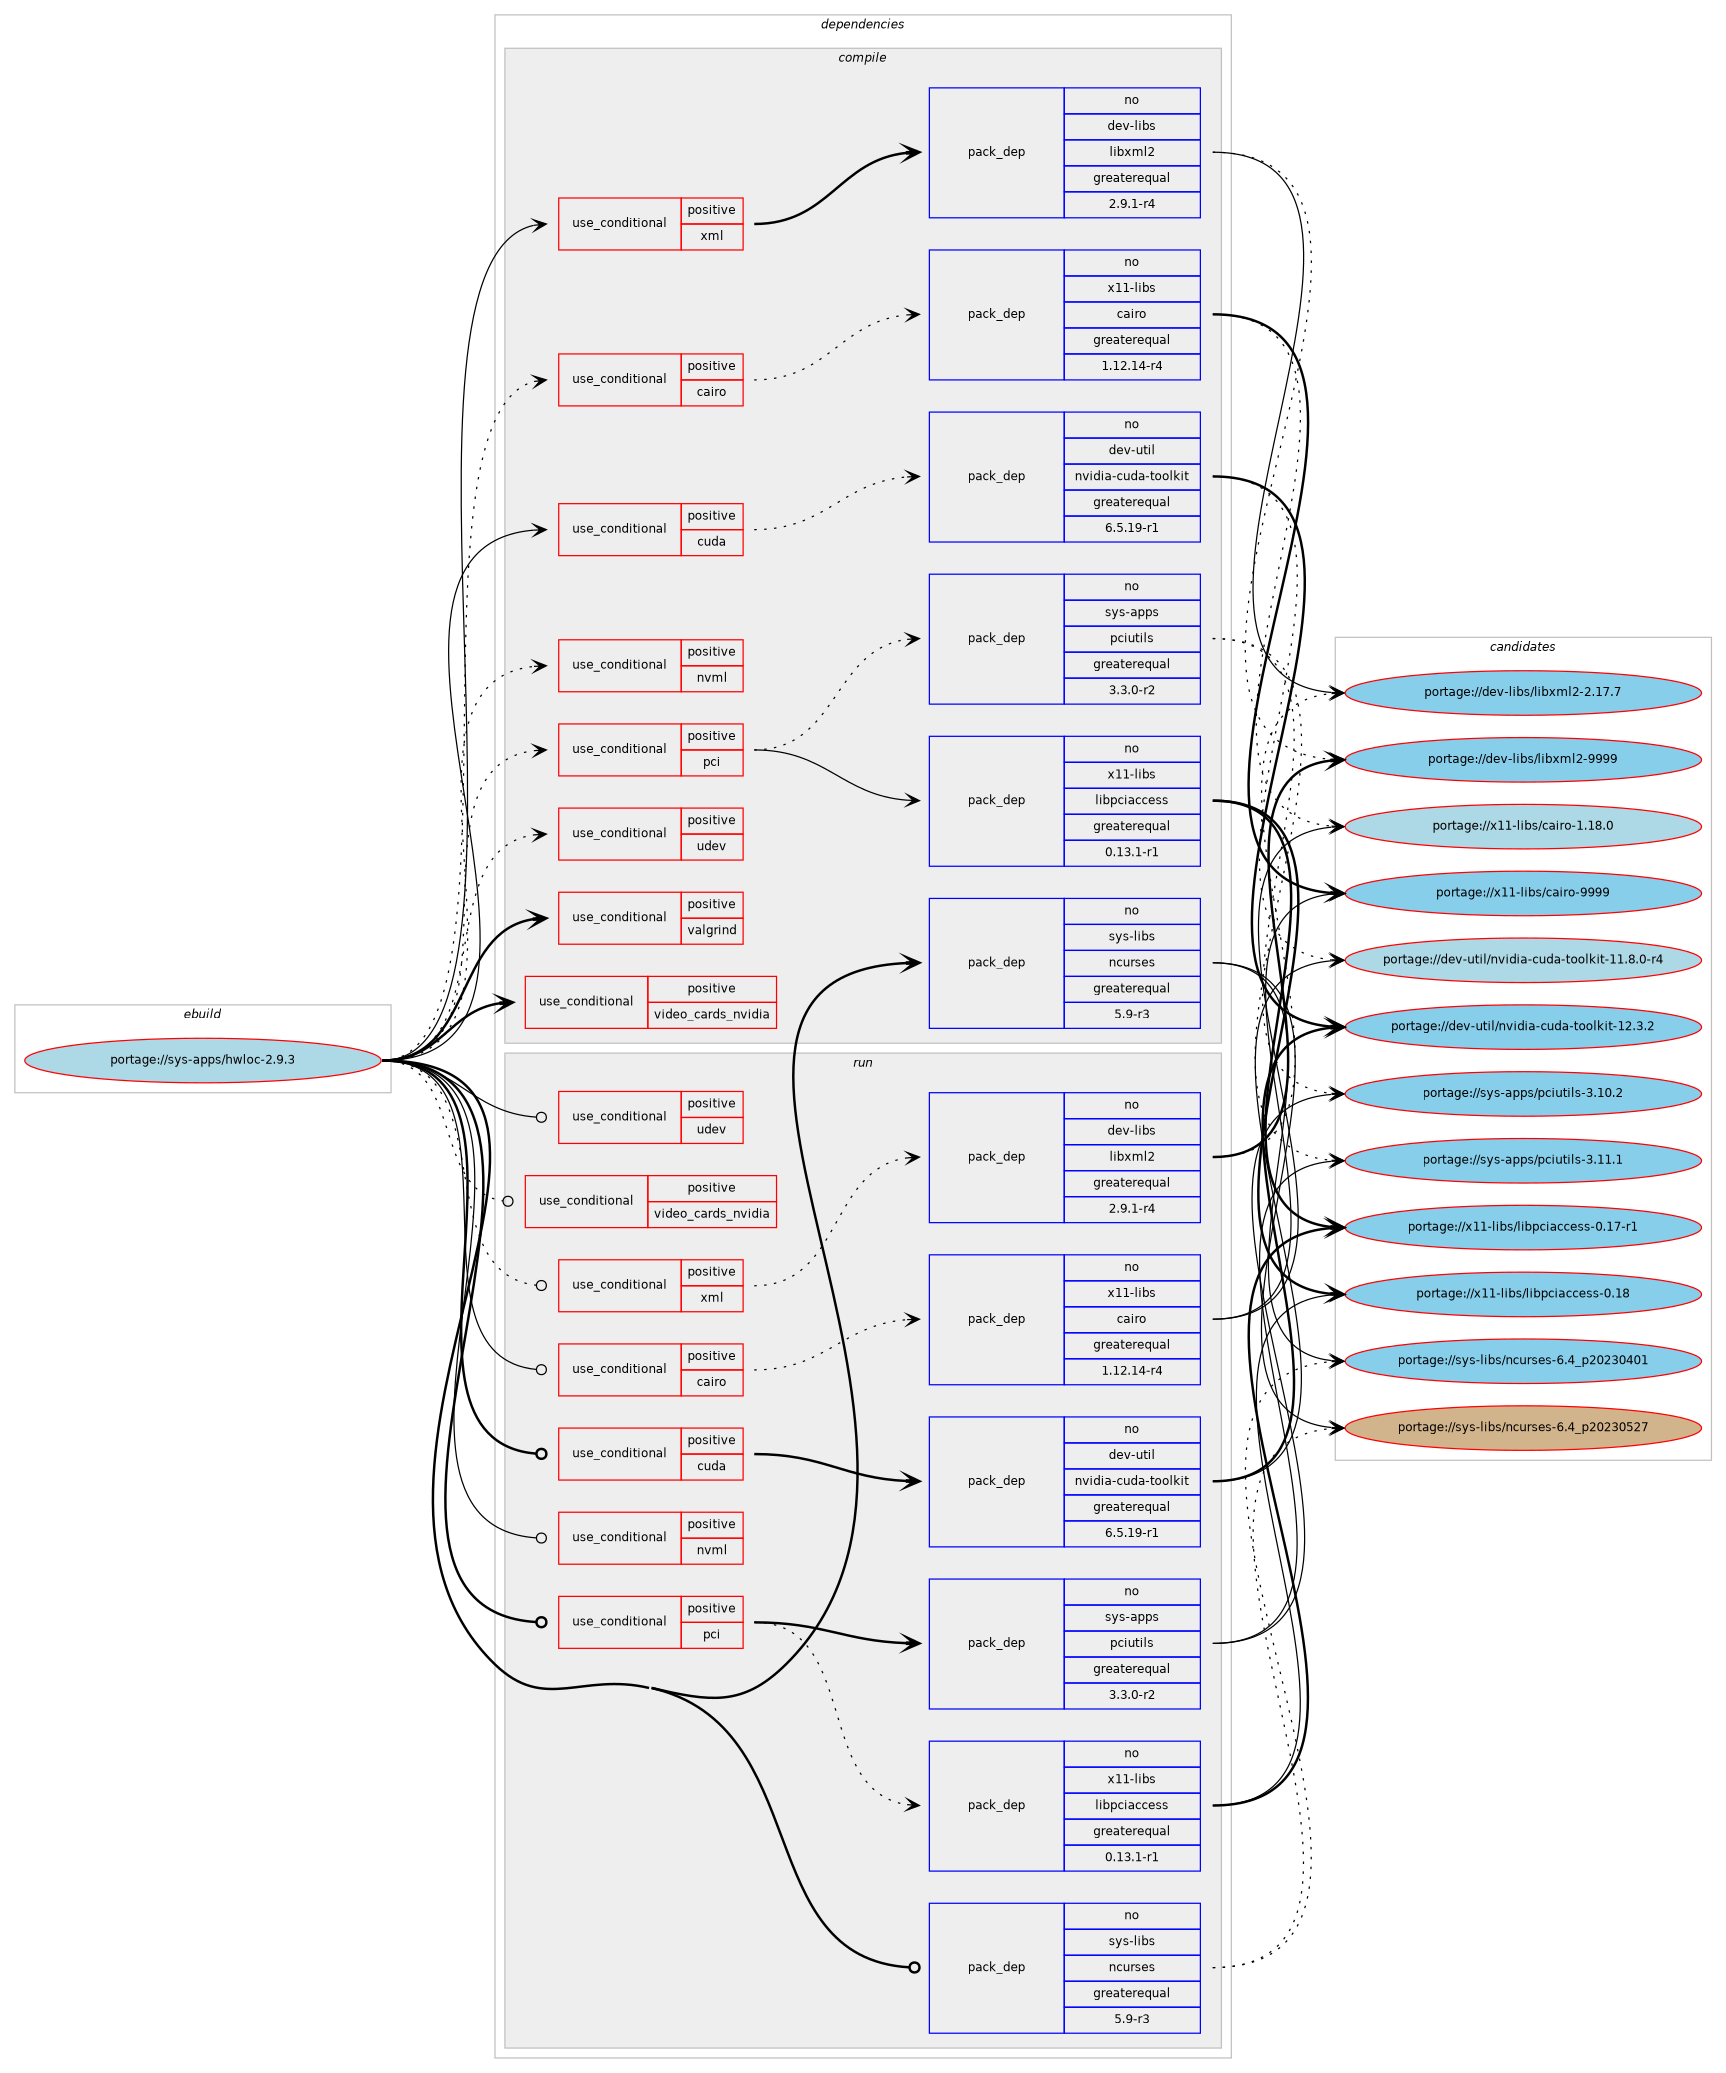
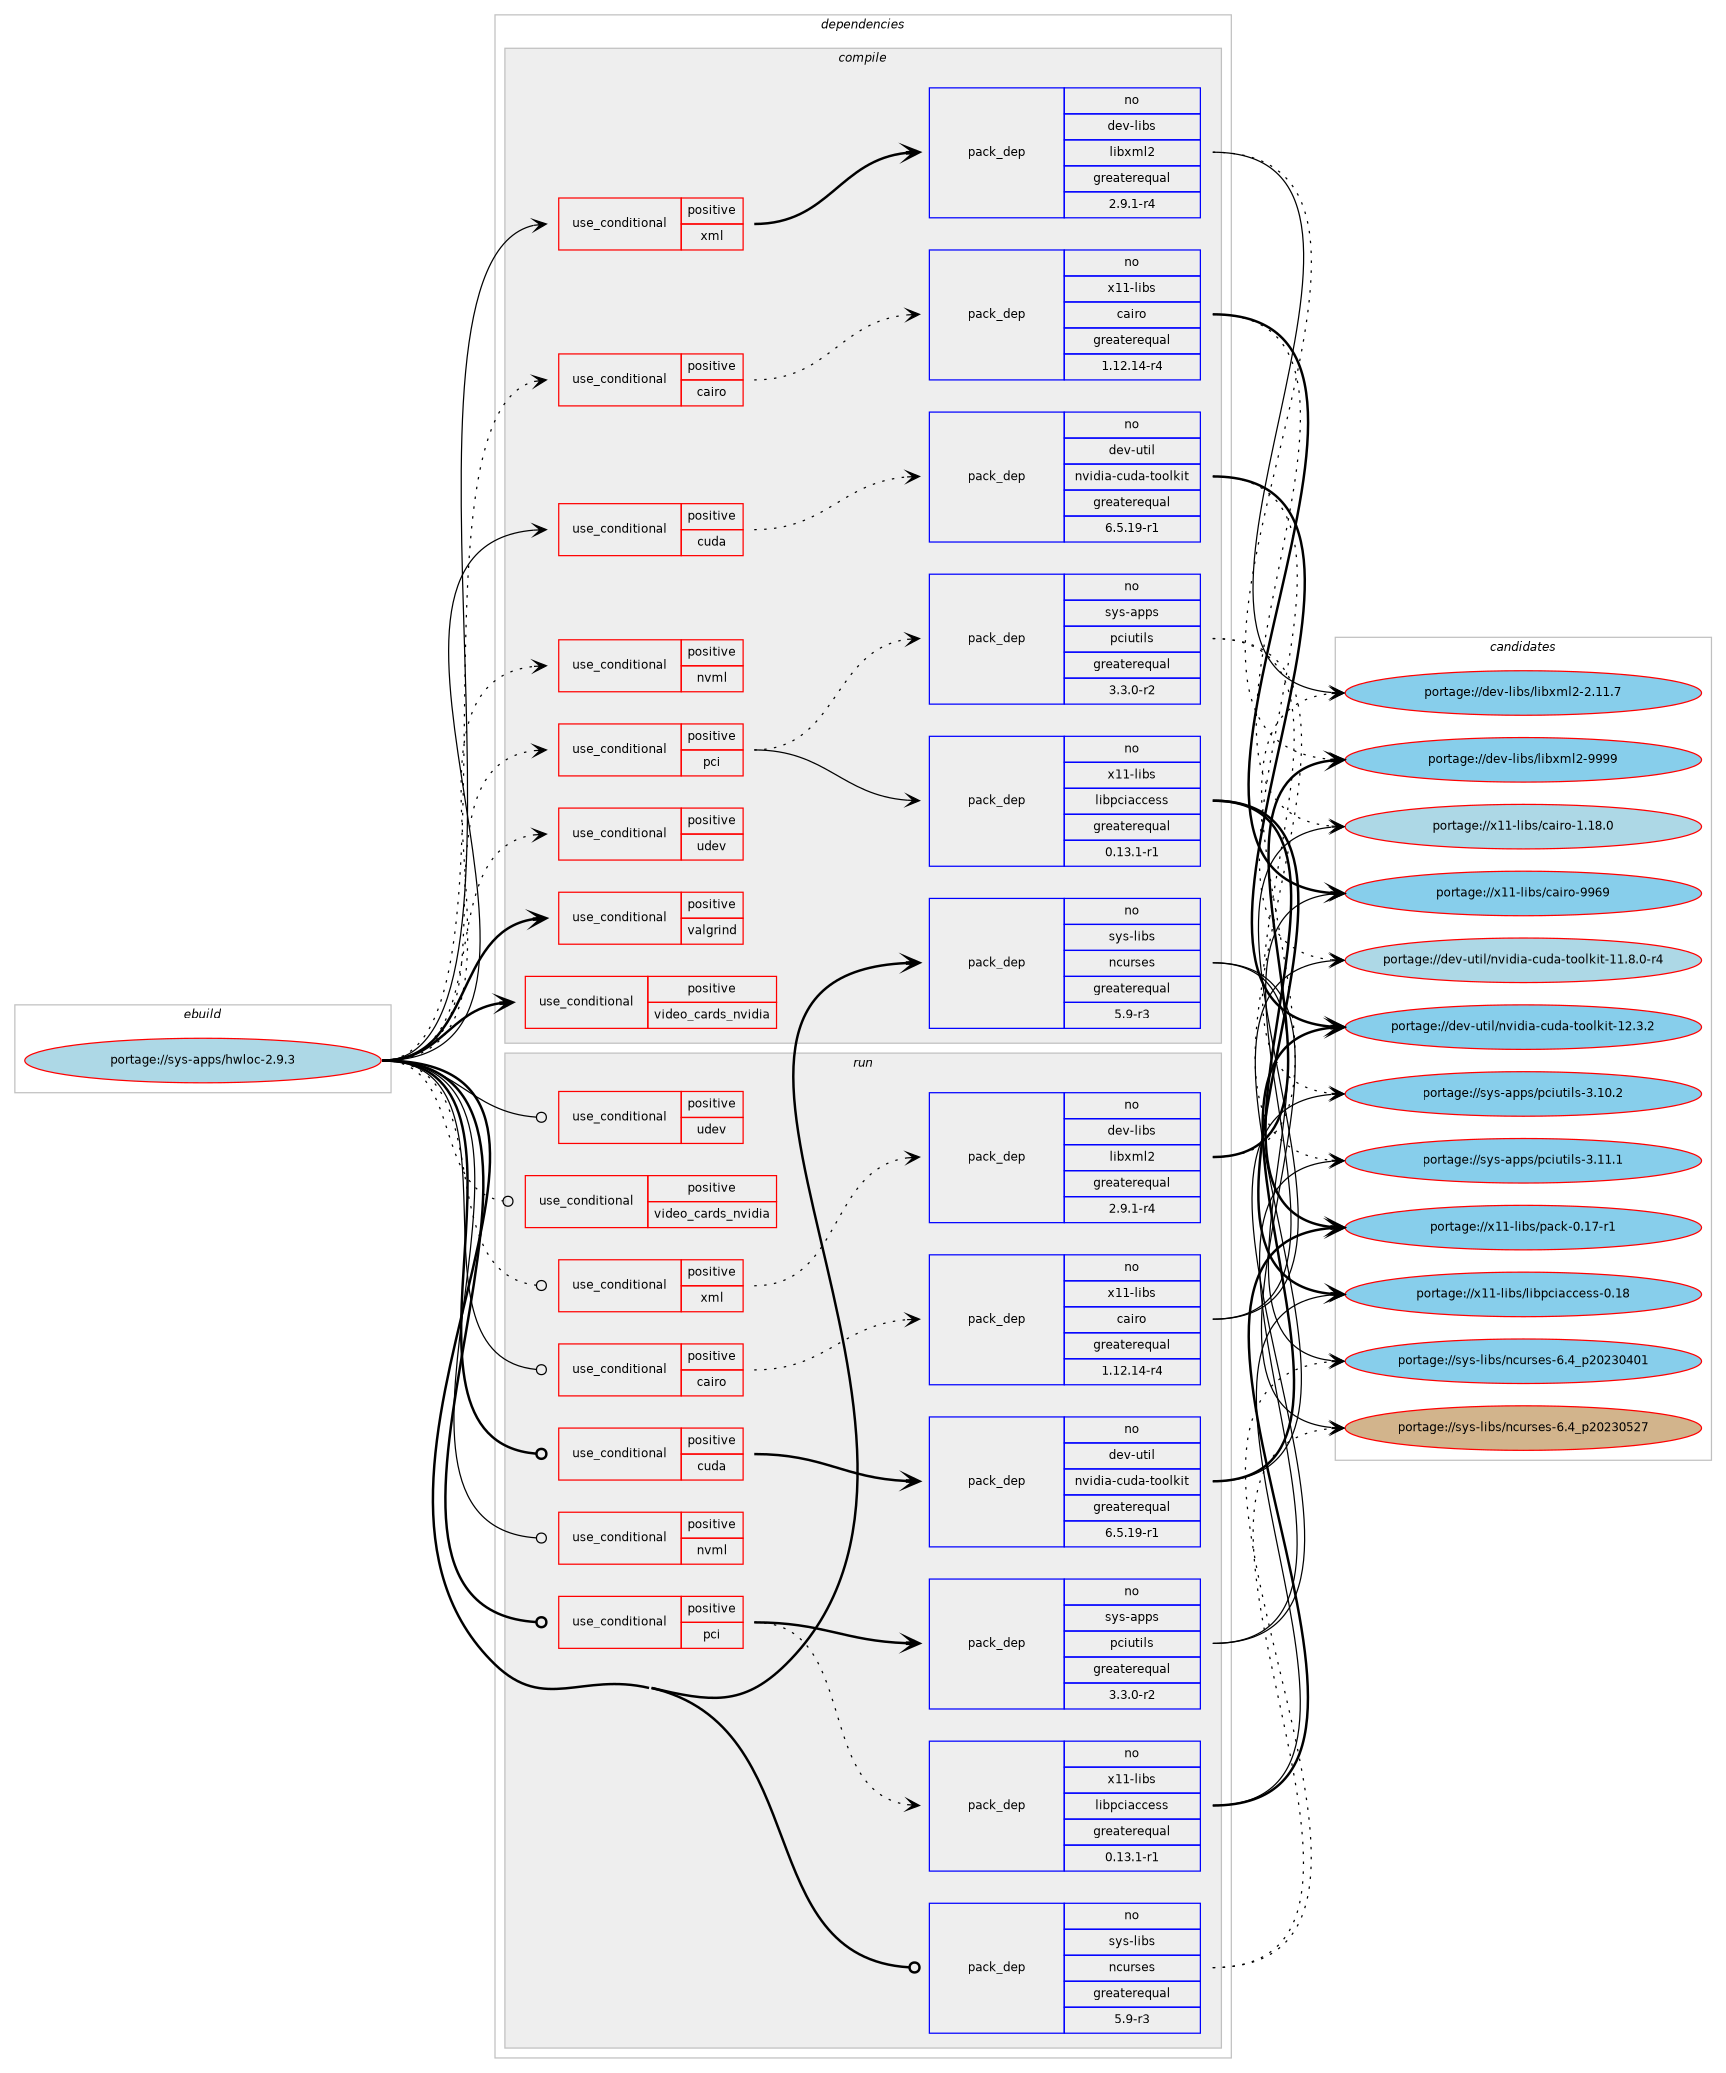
(1523, 693) -> (1523, 693)
(1523, 893) -> (1523, 893)
(1523, 1228) -> (1523, 1228)
